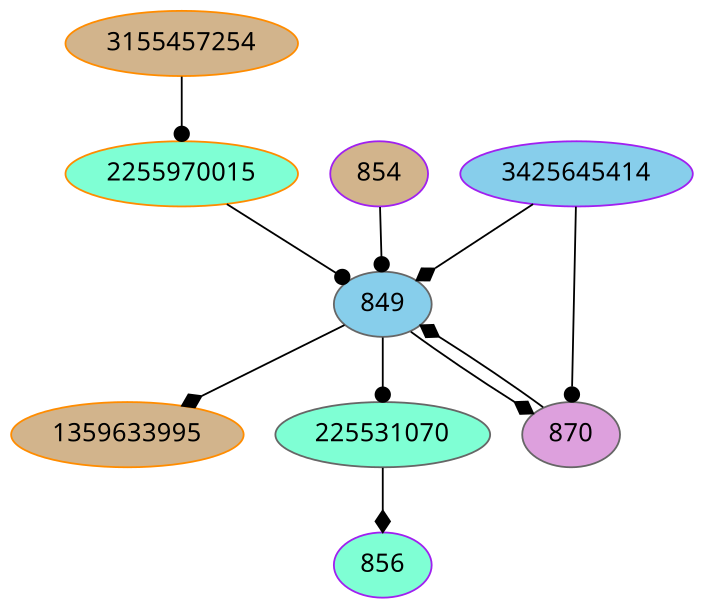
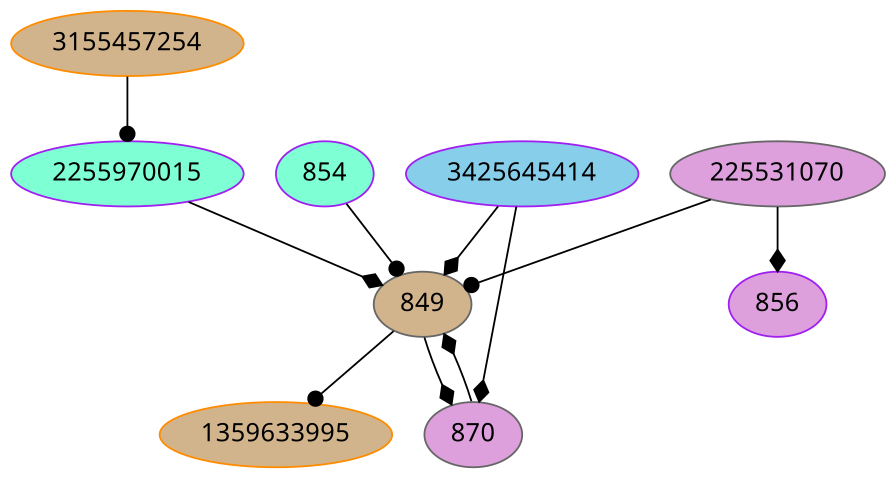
(182, 174) -> (127, 174)
(379, 174) -> (325, 174)
(281, 239) -> (275, 239)
(574, 297) -> (500, 293)
(383, 304) -> (423, 304)
(273, 360) -> (357, 362)
(383, 362) -> (595, 241)
(383, 435) -> (778, 174)
(383, 565) -> (778, 304)
